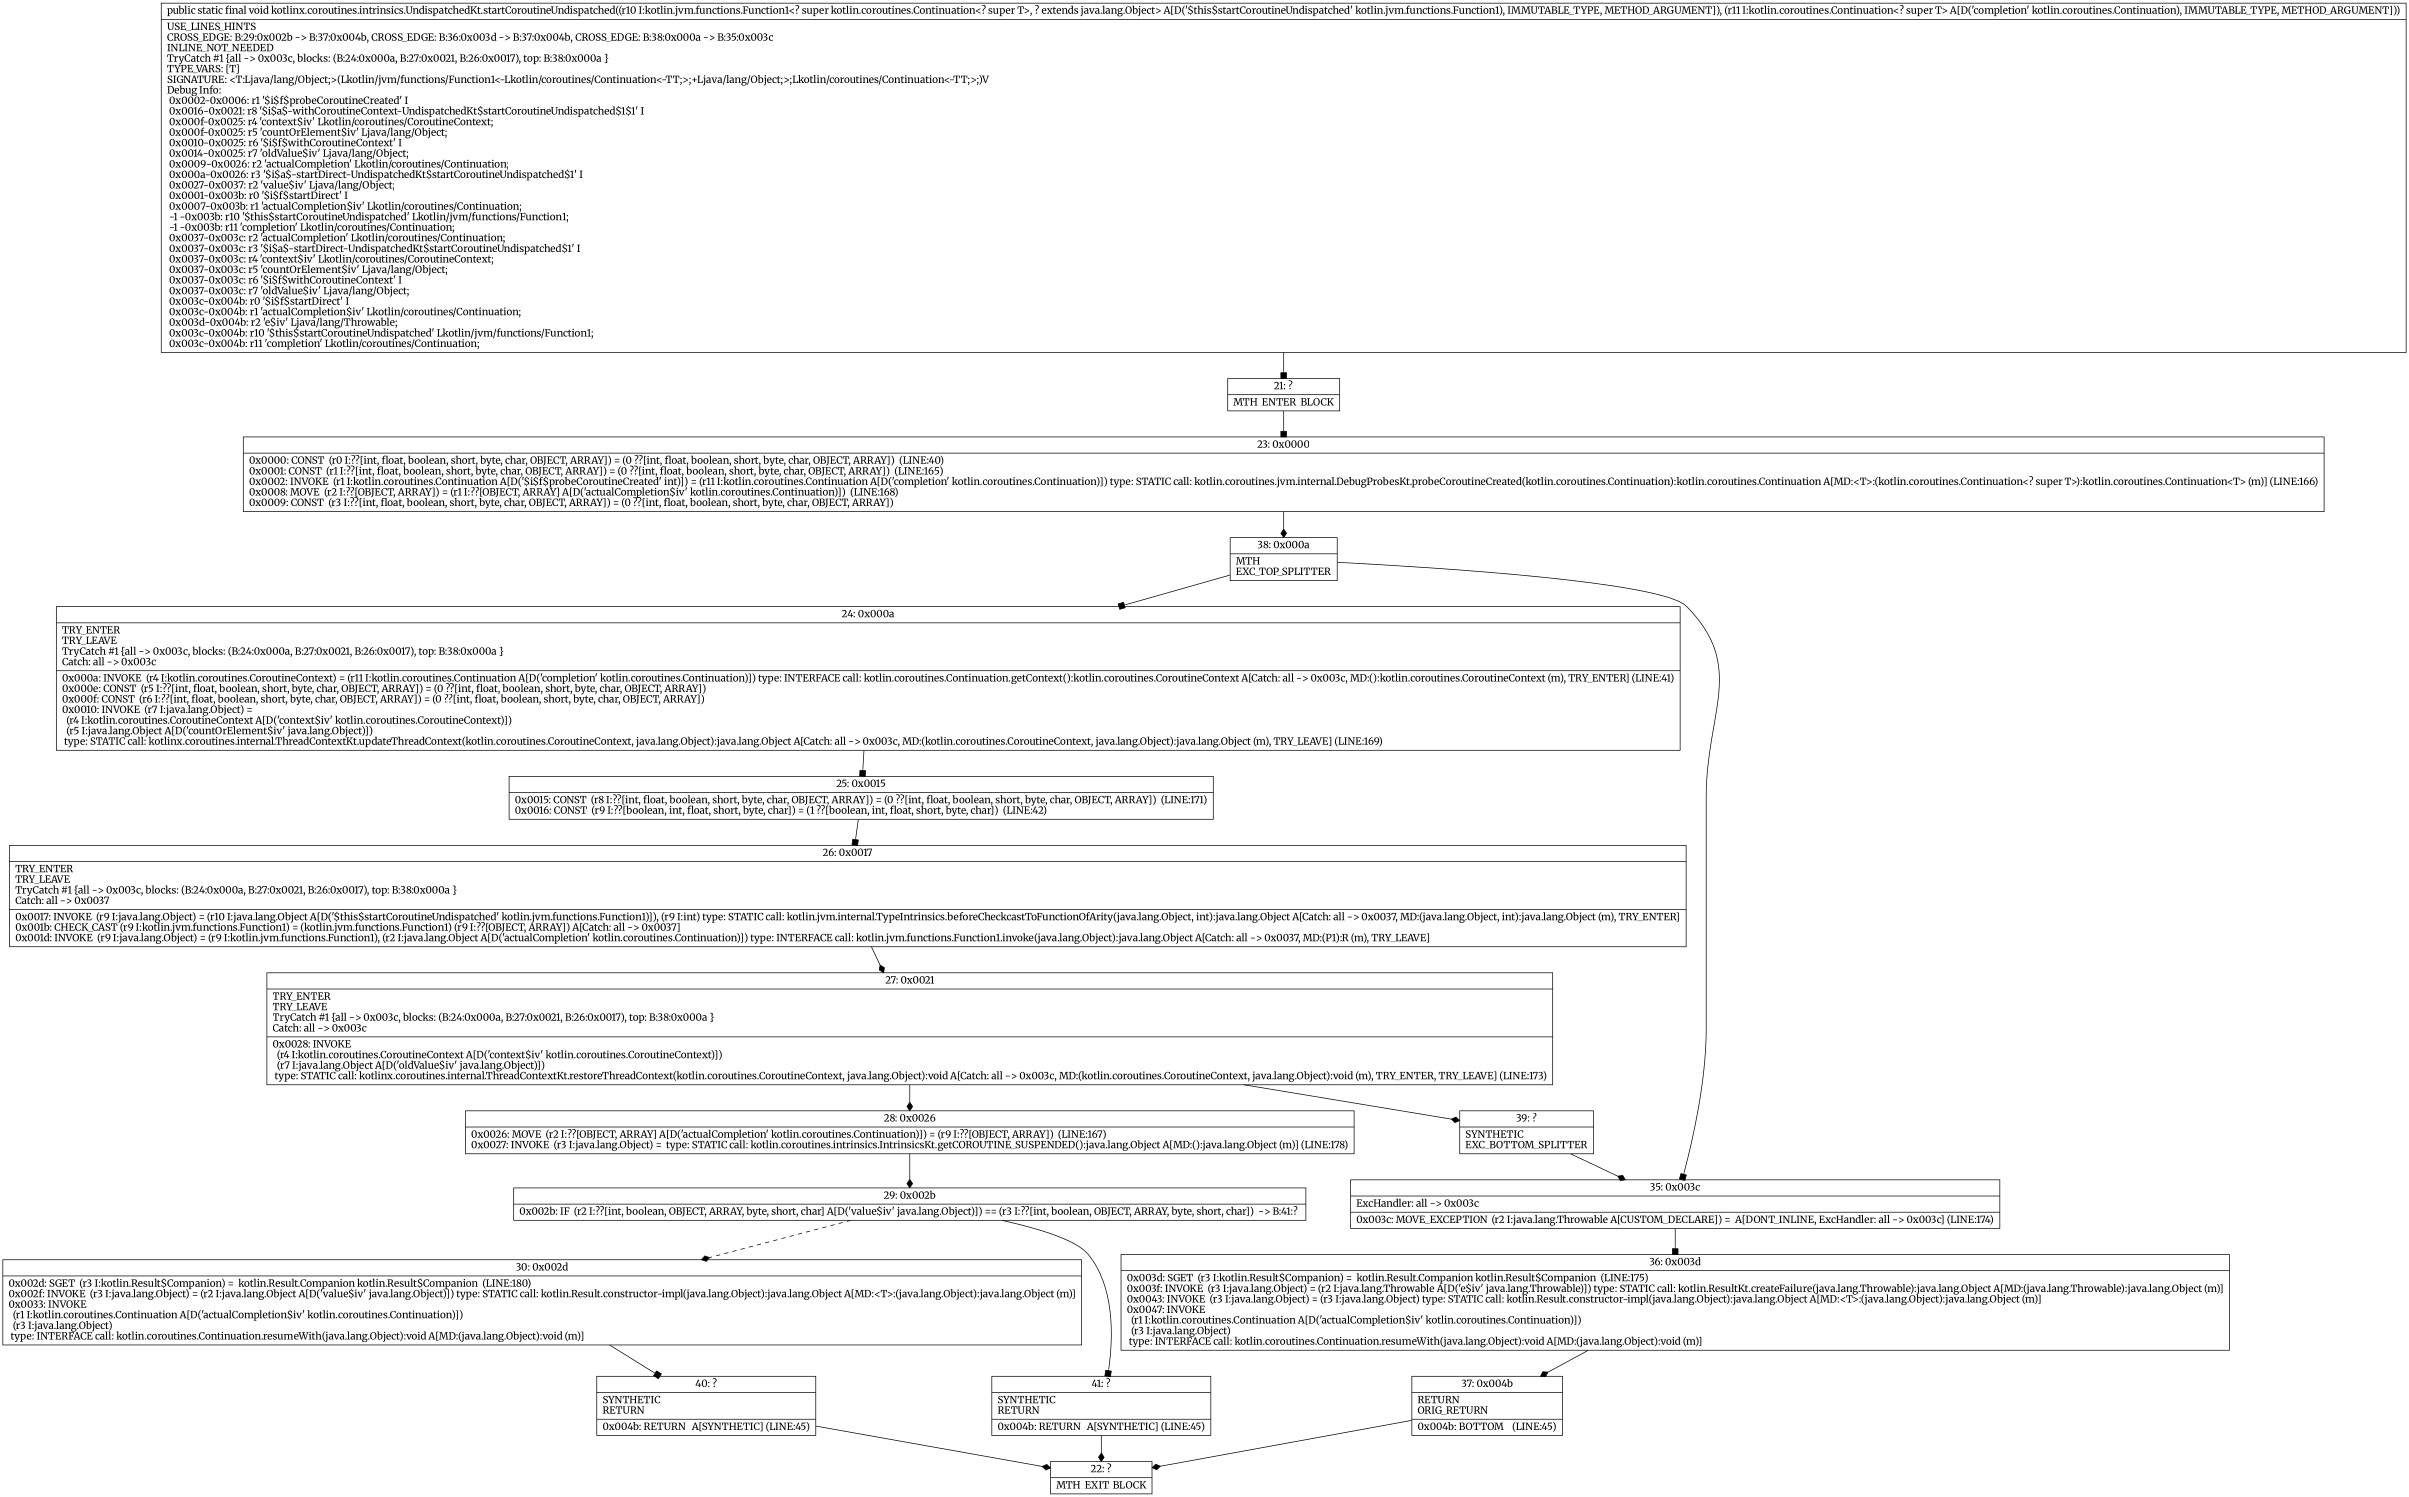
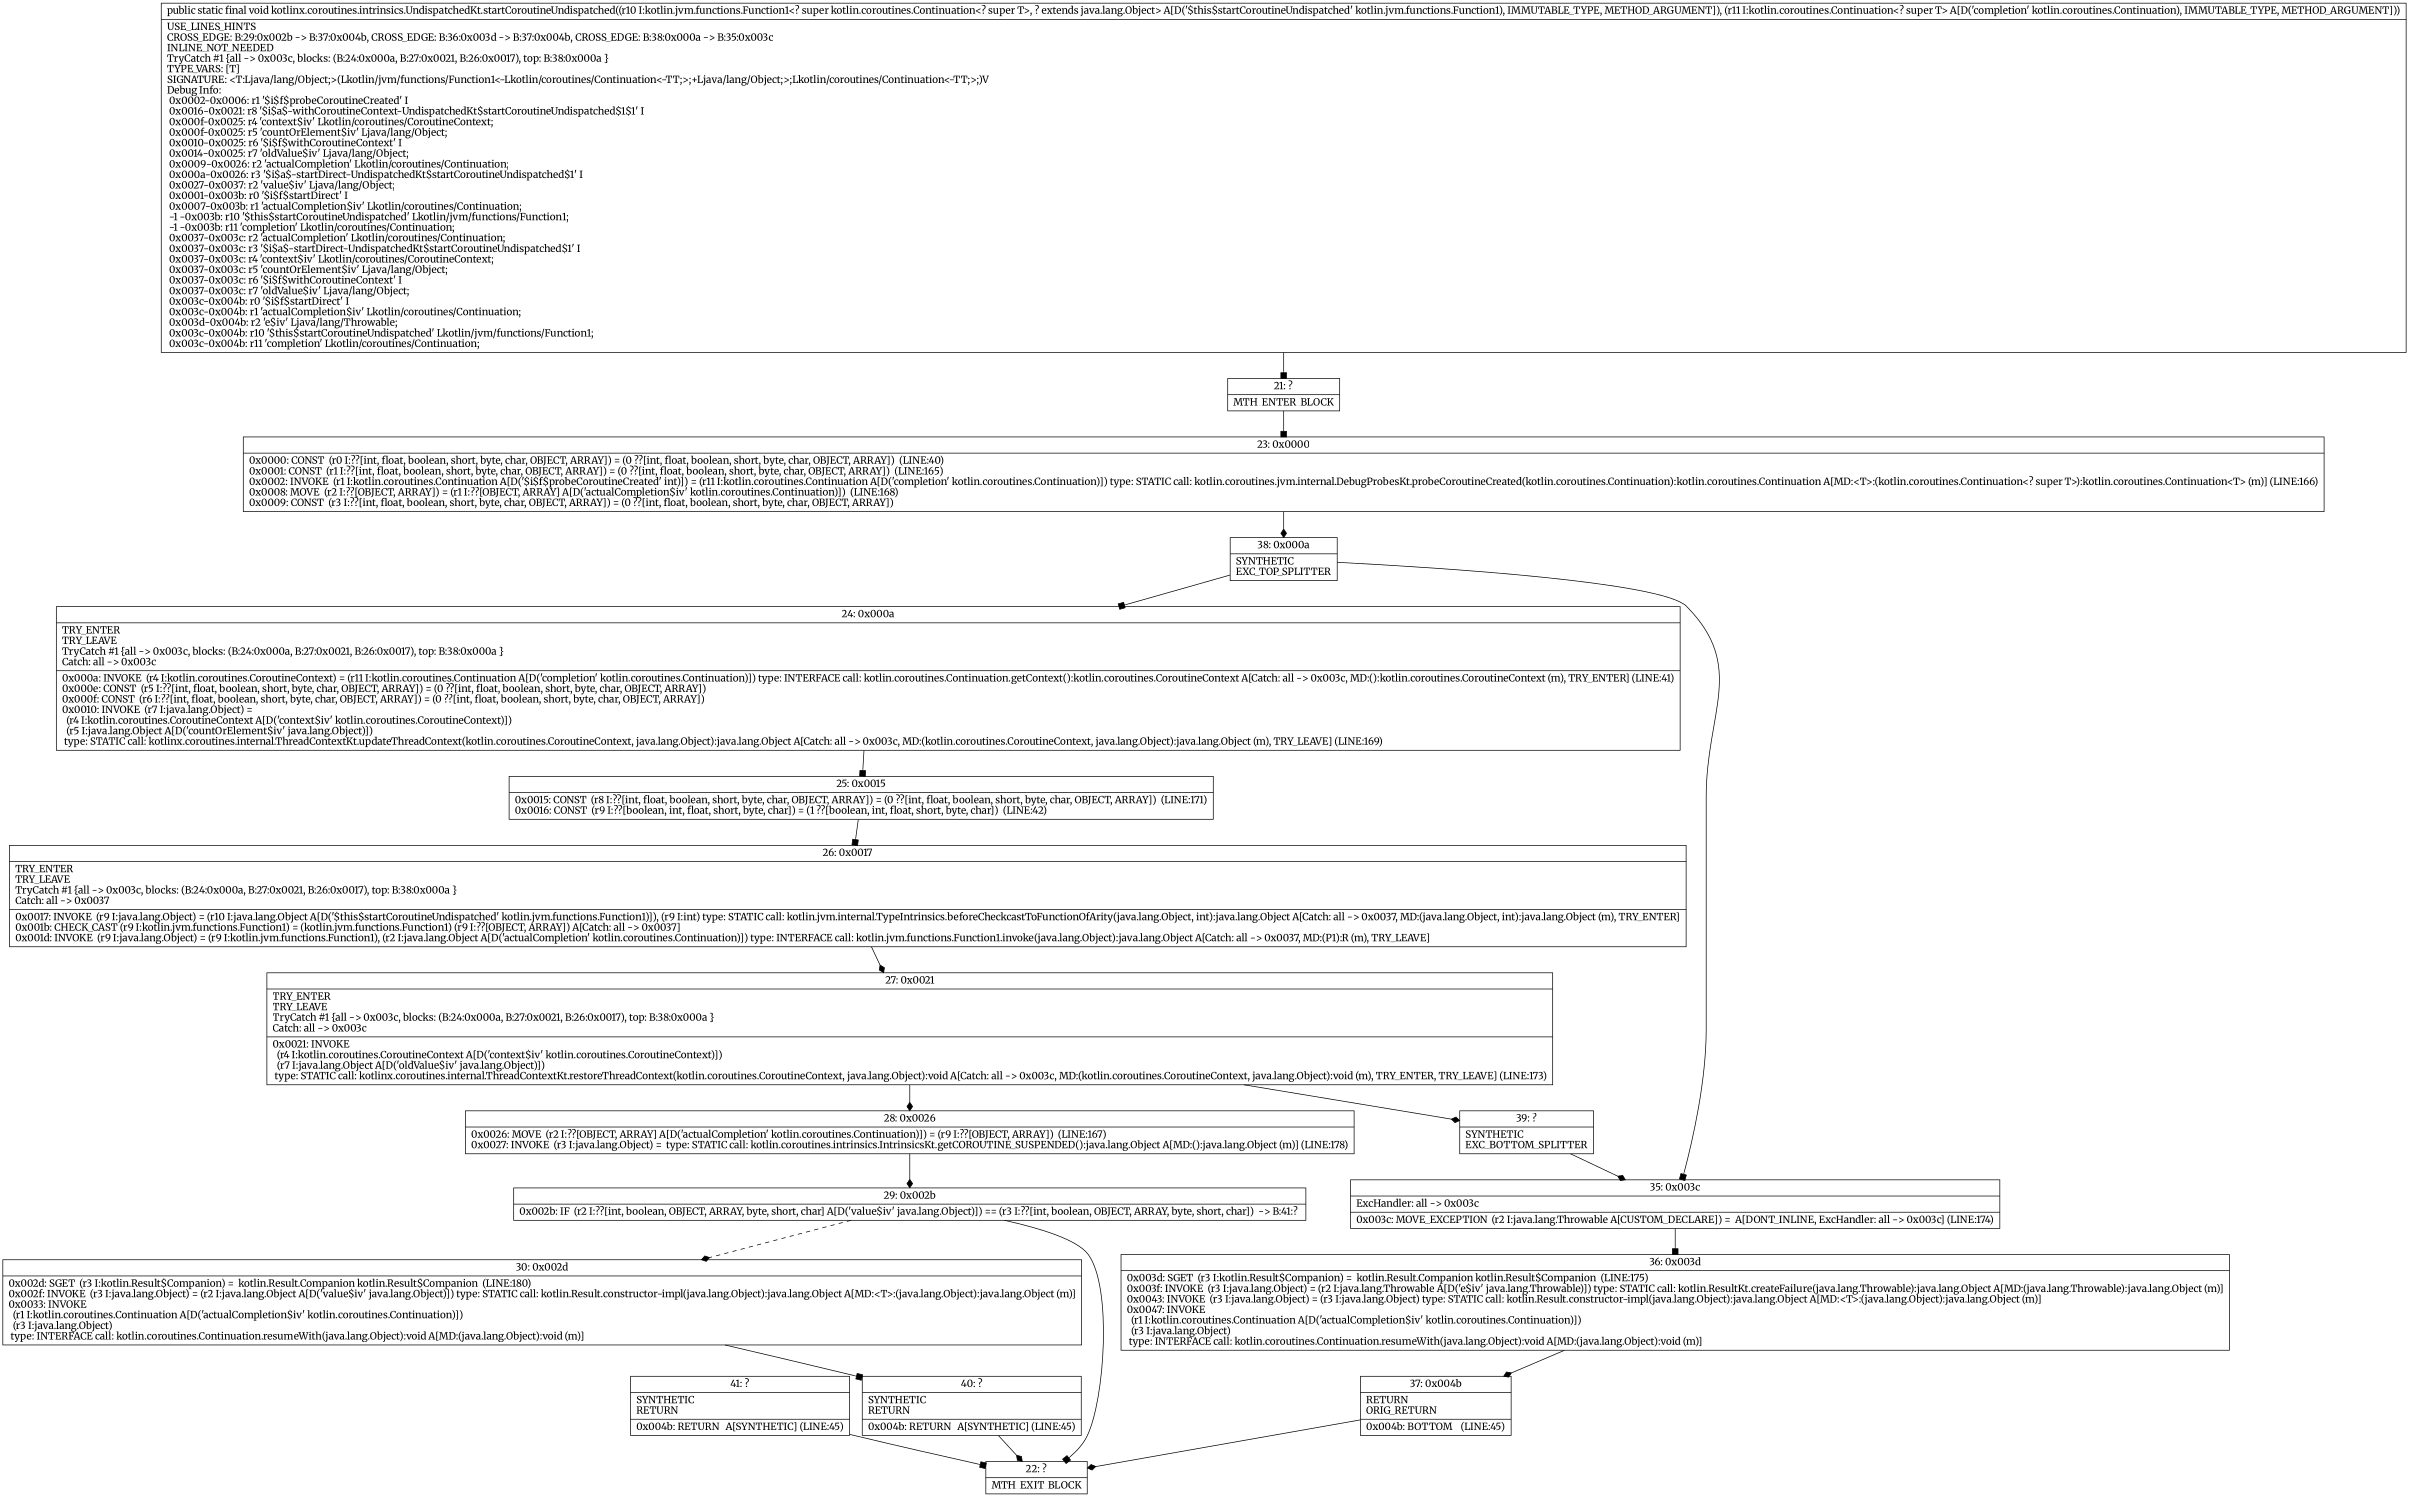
(1248, 562) -> (1265, 562)
(314, 1045) -> (313, 1045)
(1095, 1265) -> (1103, 1313)
(1101, 1444) -> (914, 1450)
